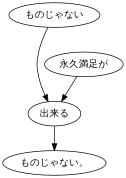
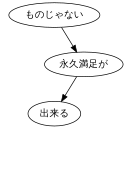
(37, 61) -> (67, 37)
(54, 163) -> none
